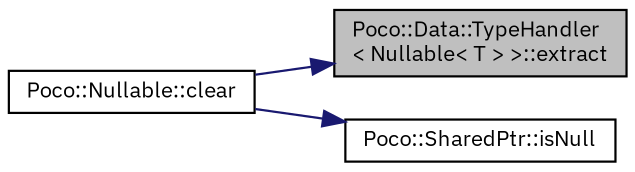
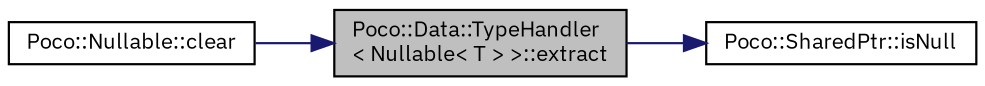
(289, 114) -> (655, 43)
